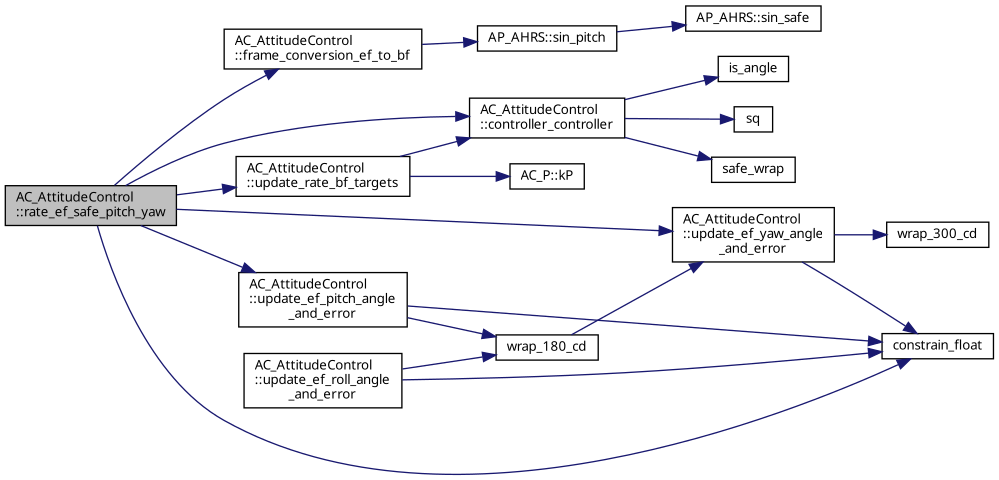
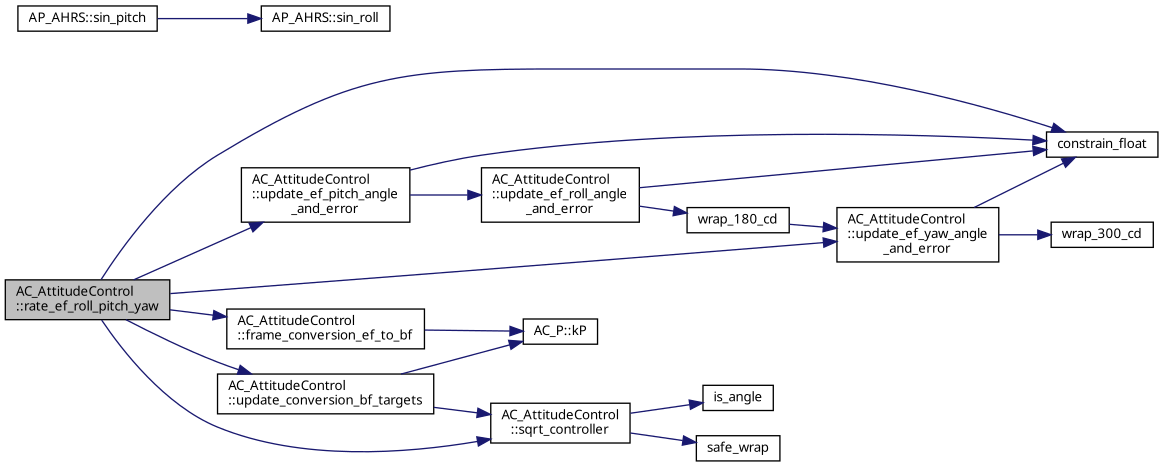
(753, 19) -> (326, 19)
(443, 43) -> (467, 331)
(547, 118) -> (560, 423)
(753, 119) -> none
(323, 176) -> (326, 394)
(91, 206) -> (88, 300)
(445, 326) -> (439, 195)
